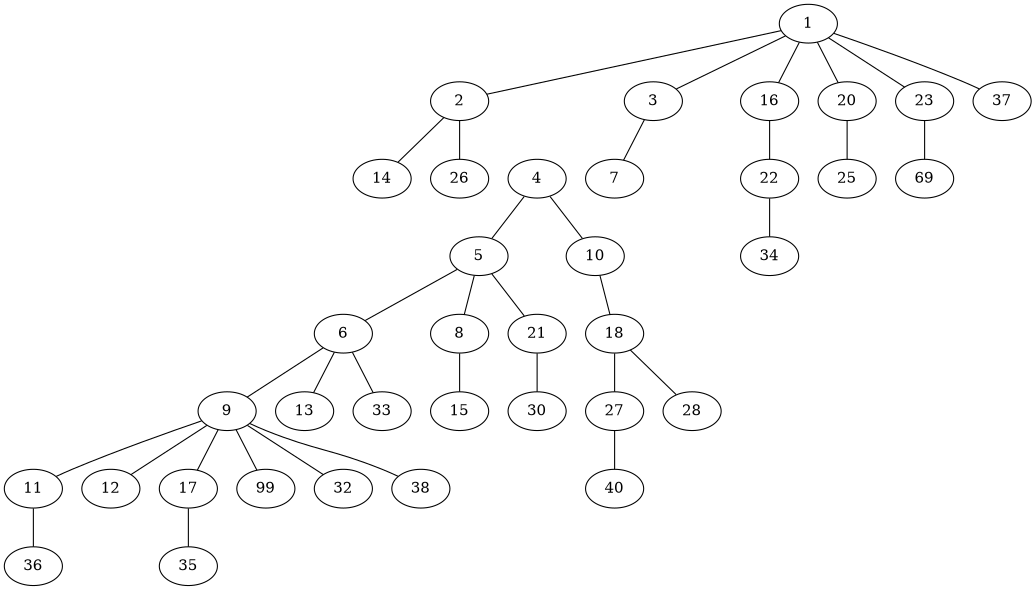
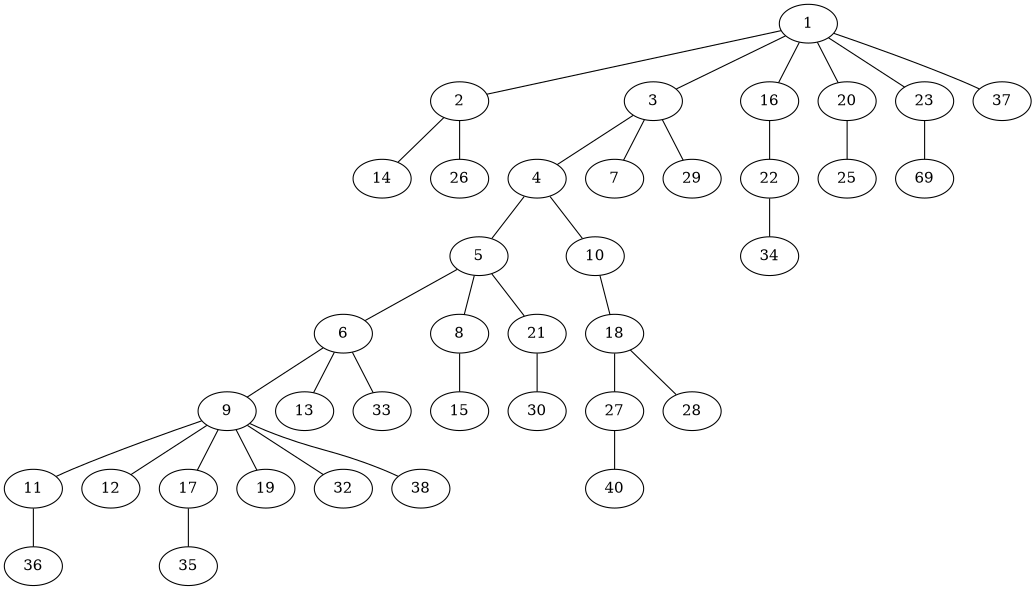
none -> (595, 140)
none -> (692, 179)
(266, 489) -> (266, 489)
